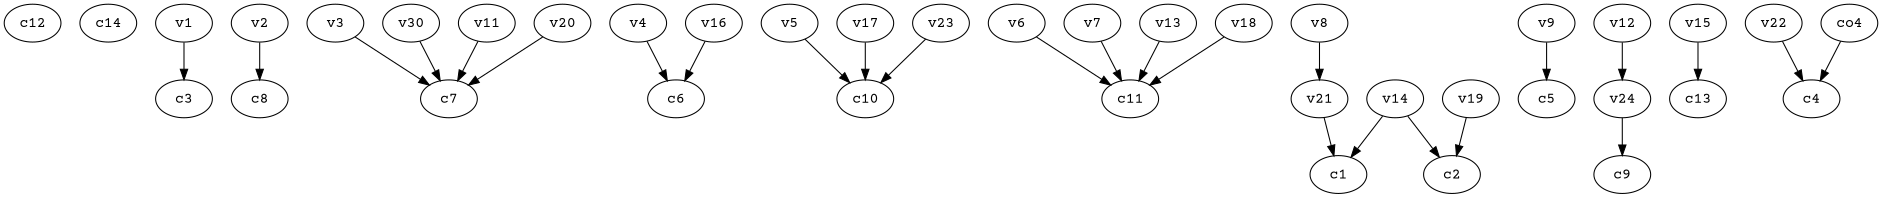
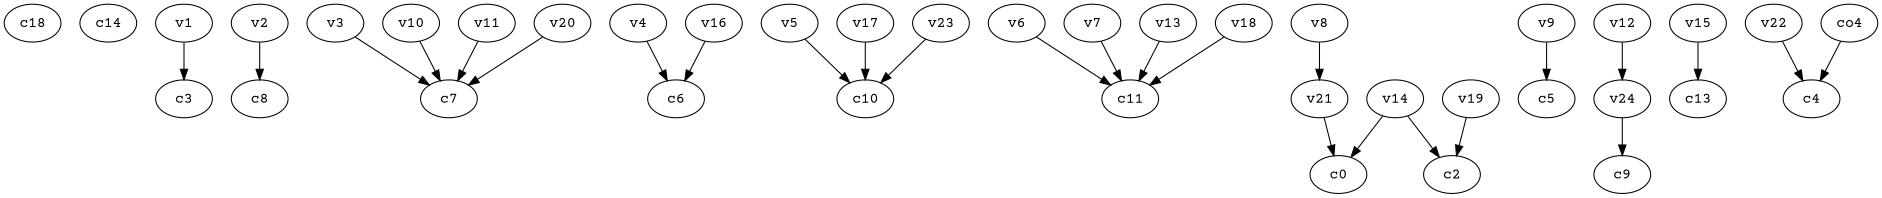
(33, 23) -> (33, 23)
(411, 23) -> (411, 23)
(1338, 175) -> (1338, 175)
